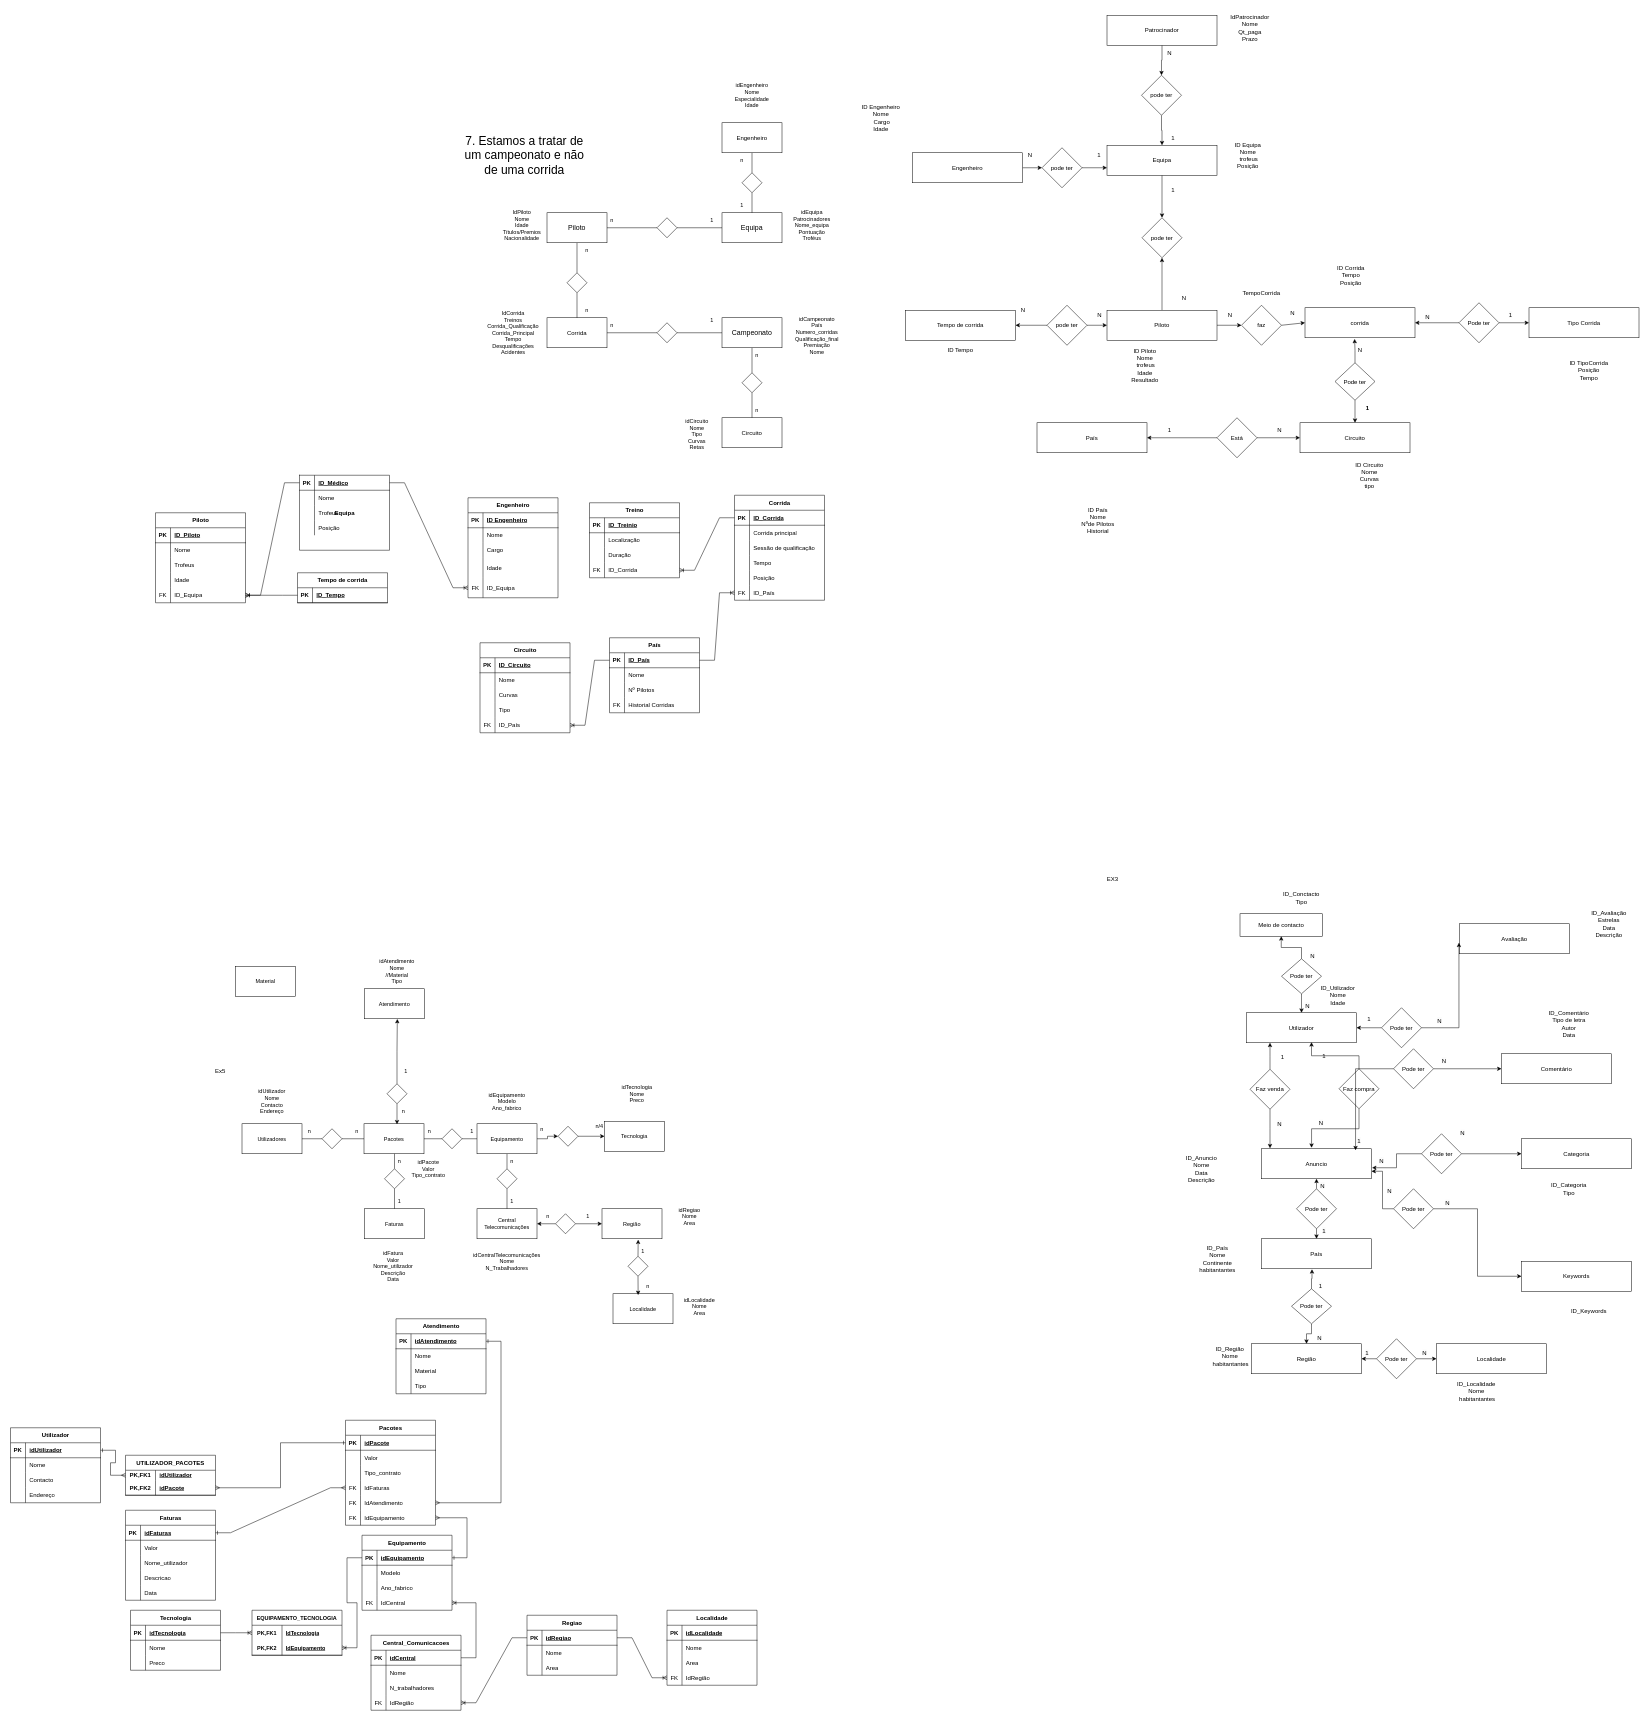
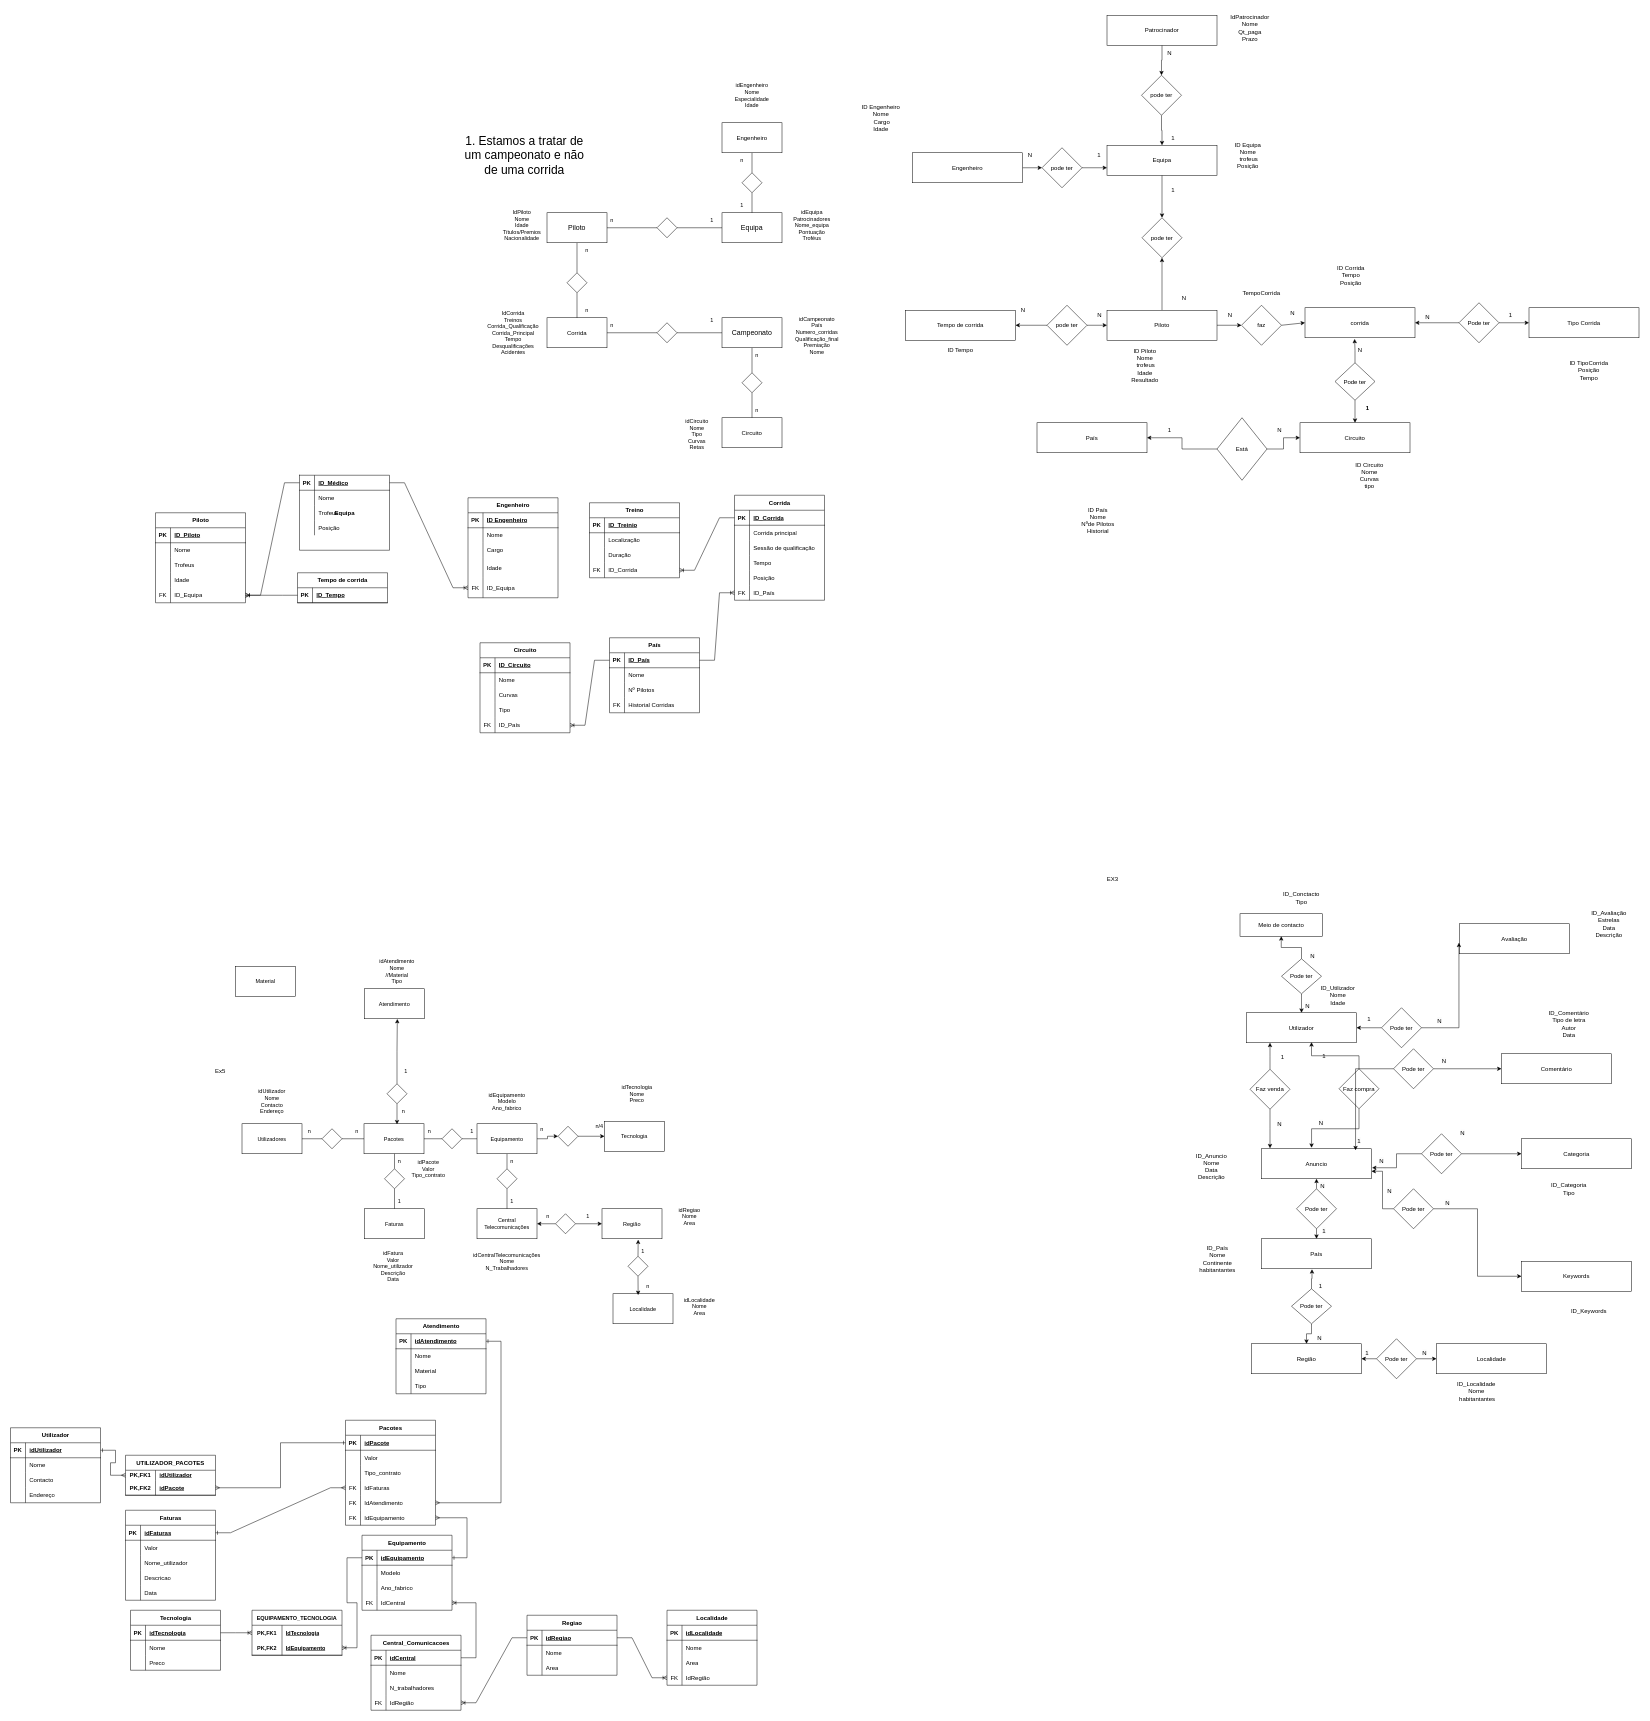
(524, 155) -> (524, 155)
(1237, 438) -> (1242, 449)
(1201, 1169) -> (1211, 1166)
(1230, 1356) -> none
